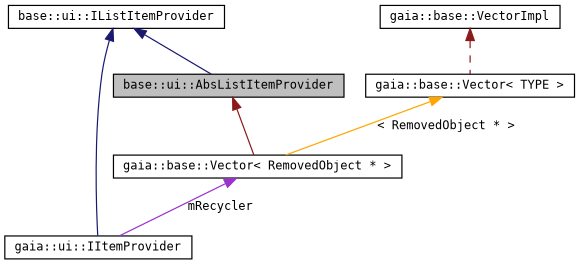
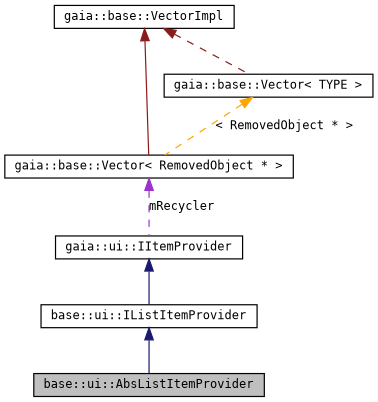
(358, 128) -> (203, 130)
(245, 132) -> (147, 98)
(97, 137) -> (149, 288)
(173, 210) -> (149, 213)
